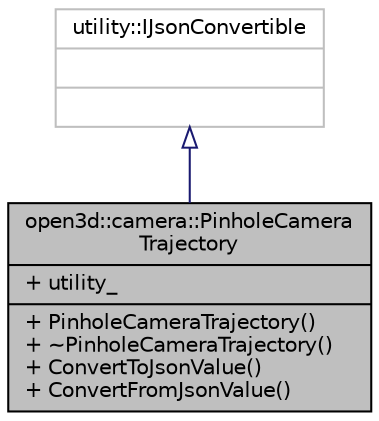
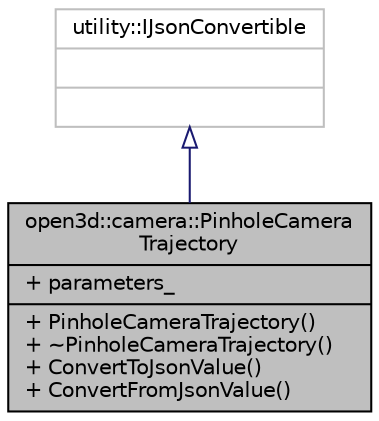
(72, 284) -> (100, 284)
